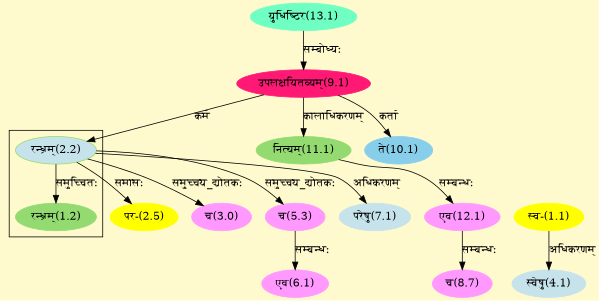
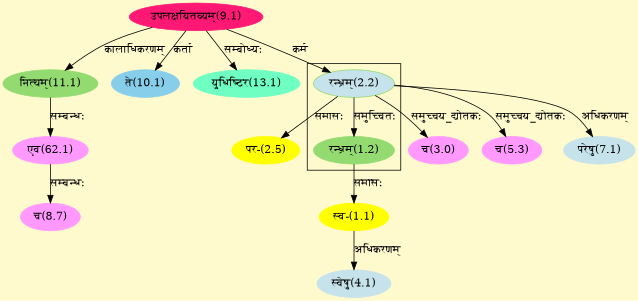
(304, 46) -> (219, 47)
none -> (354, 180)
(462, 217) -> (50, 150)
(295, 284) -> none
